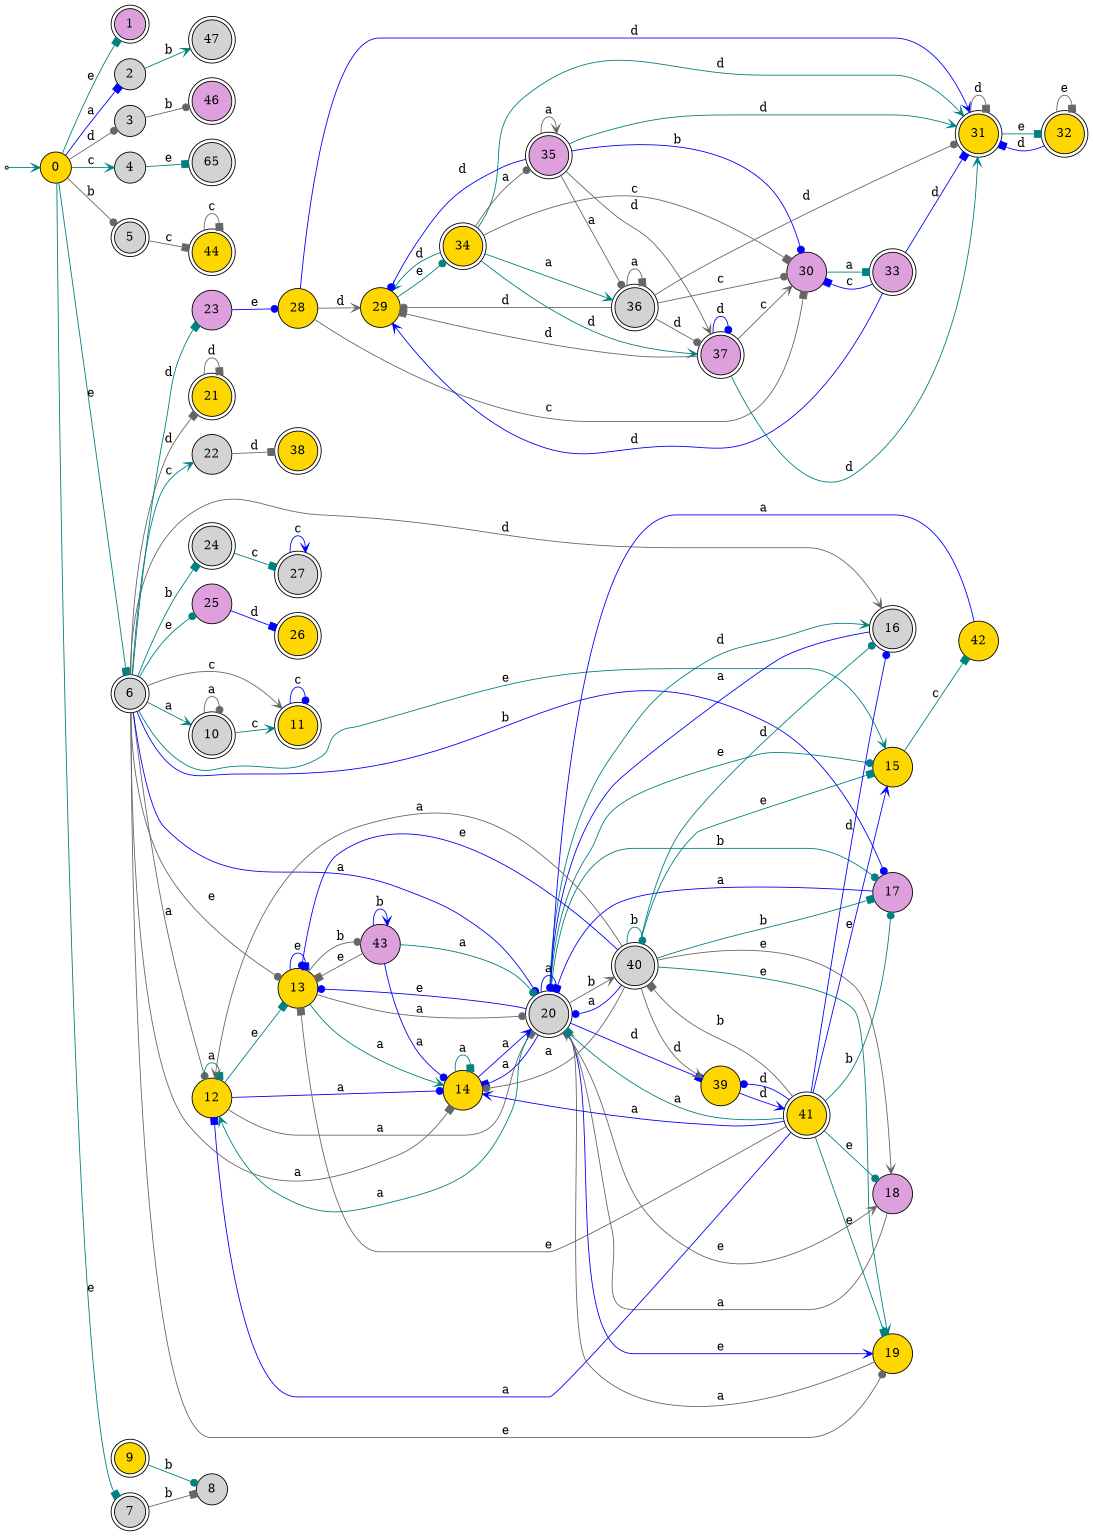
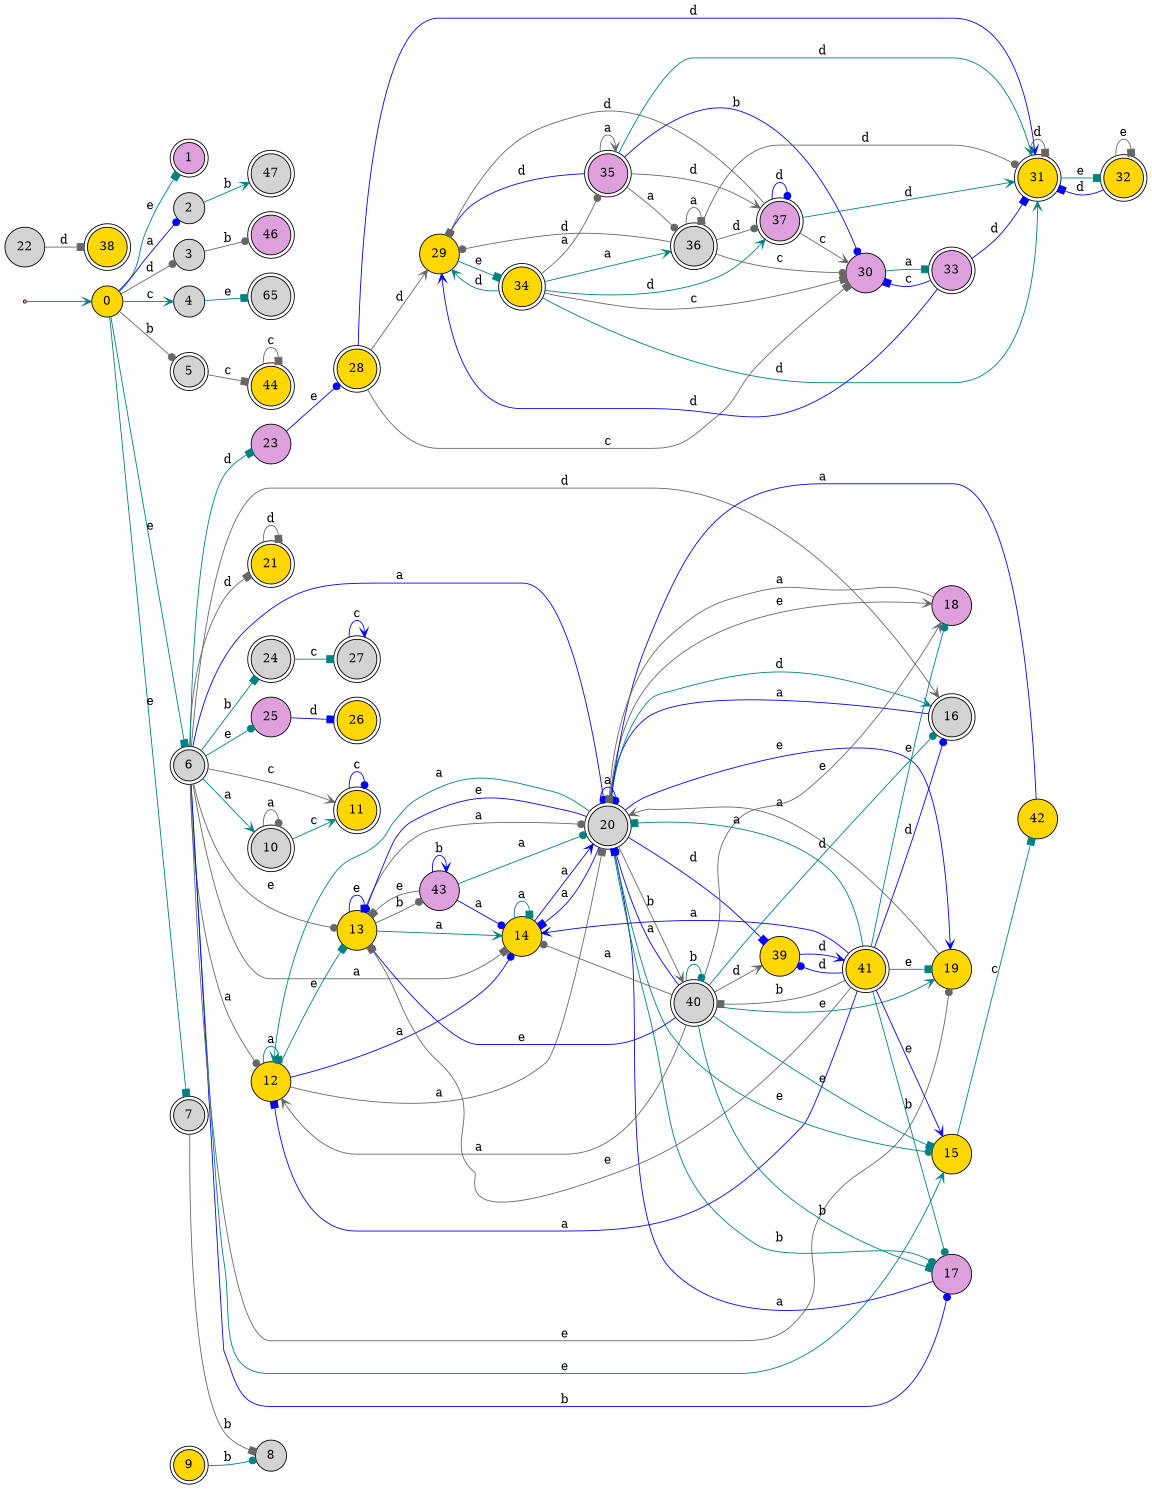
(89, 124) -> (146, 258)
(419, 282) -> (475, 268)
(298, 308) -> (357, 369)
(144, 565) -> none
